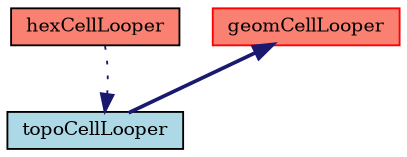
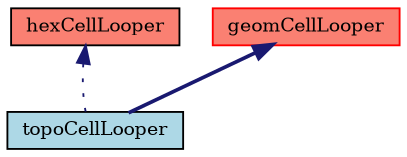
(108, 70) -> (83, 88)
